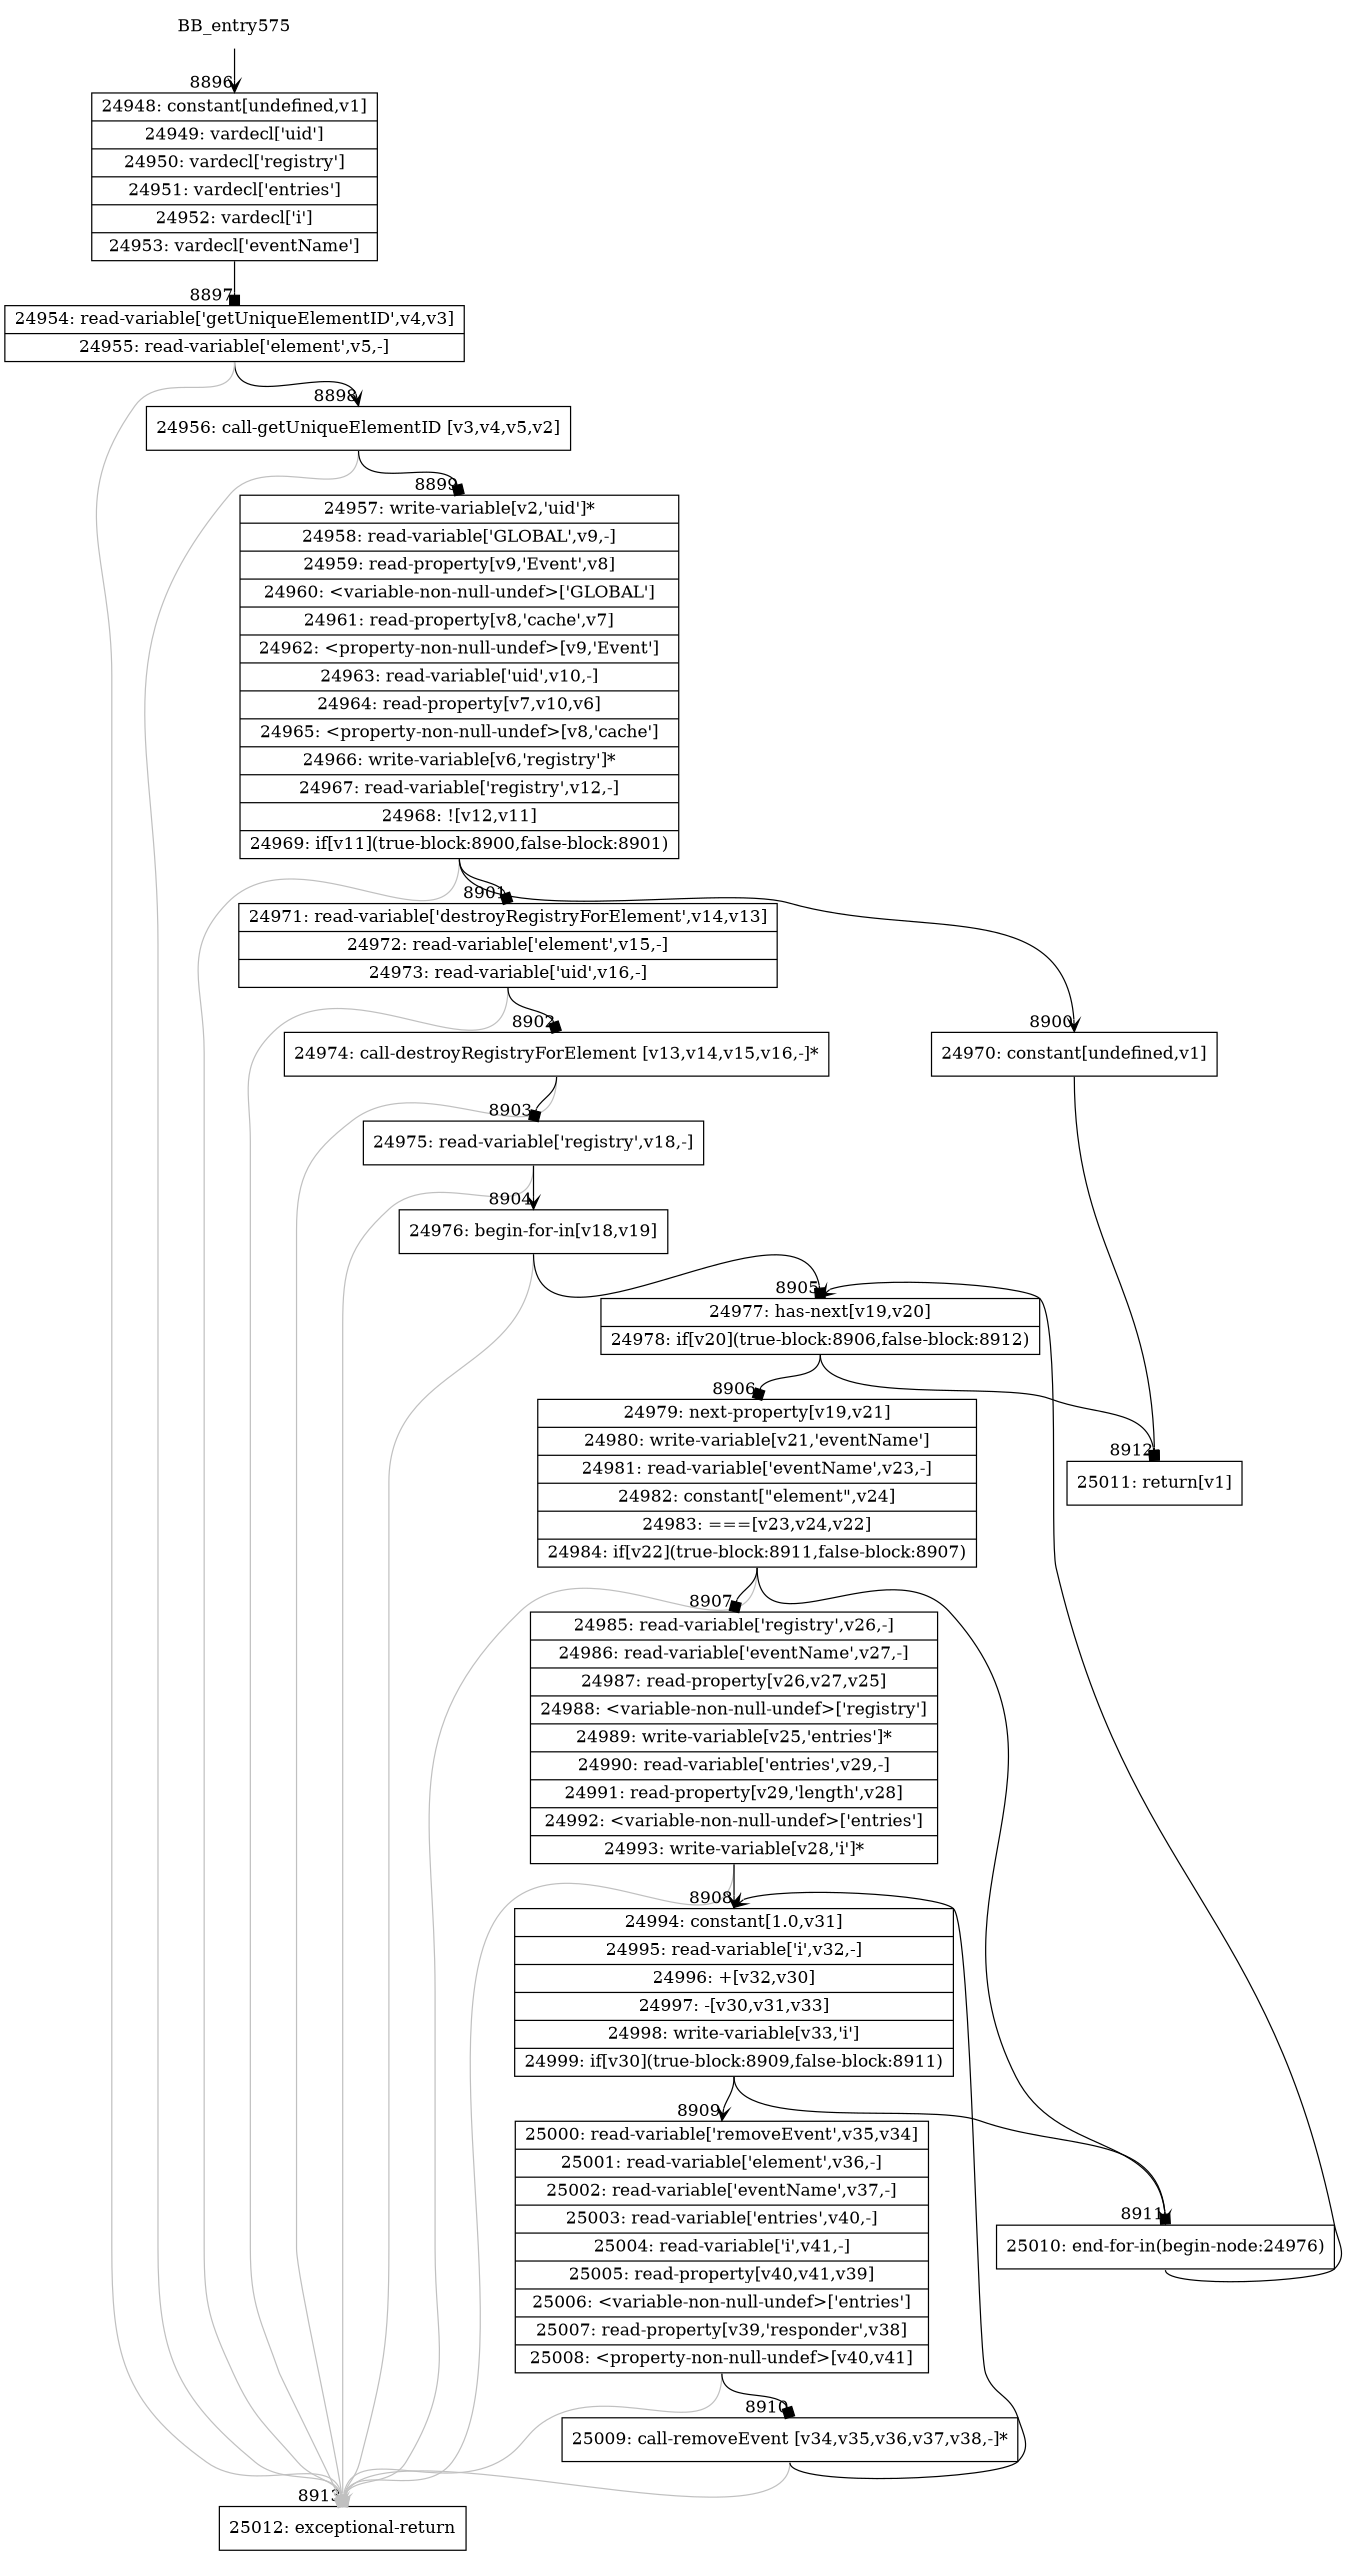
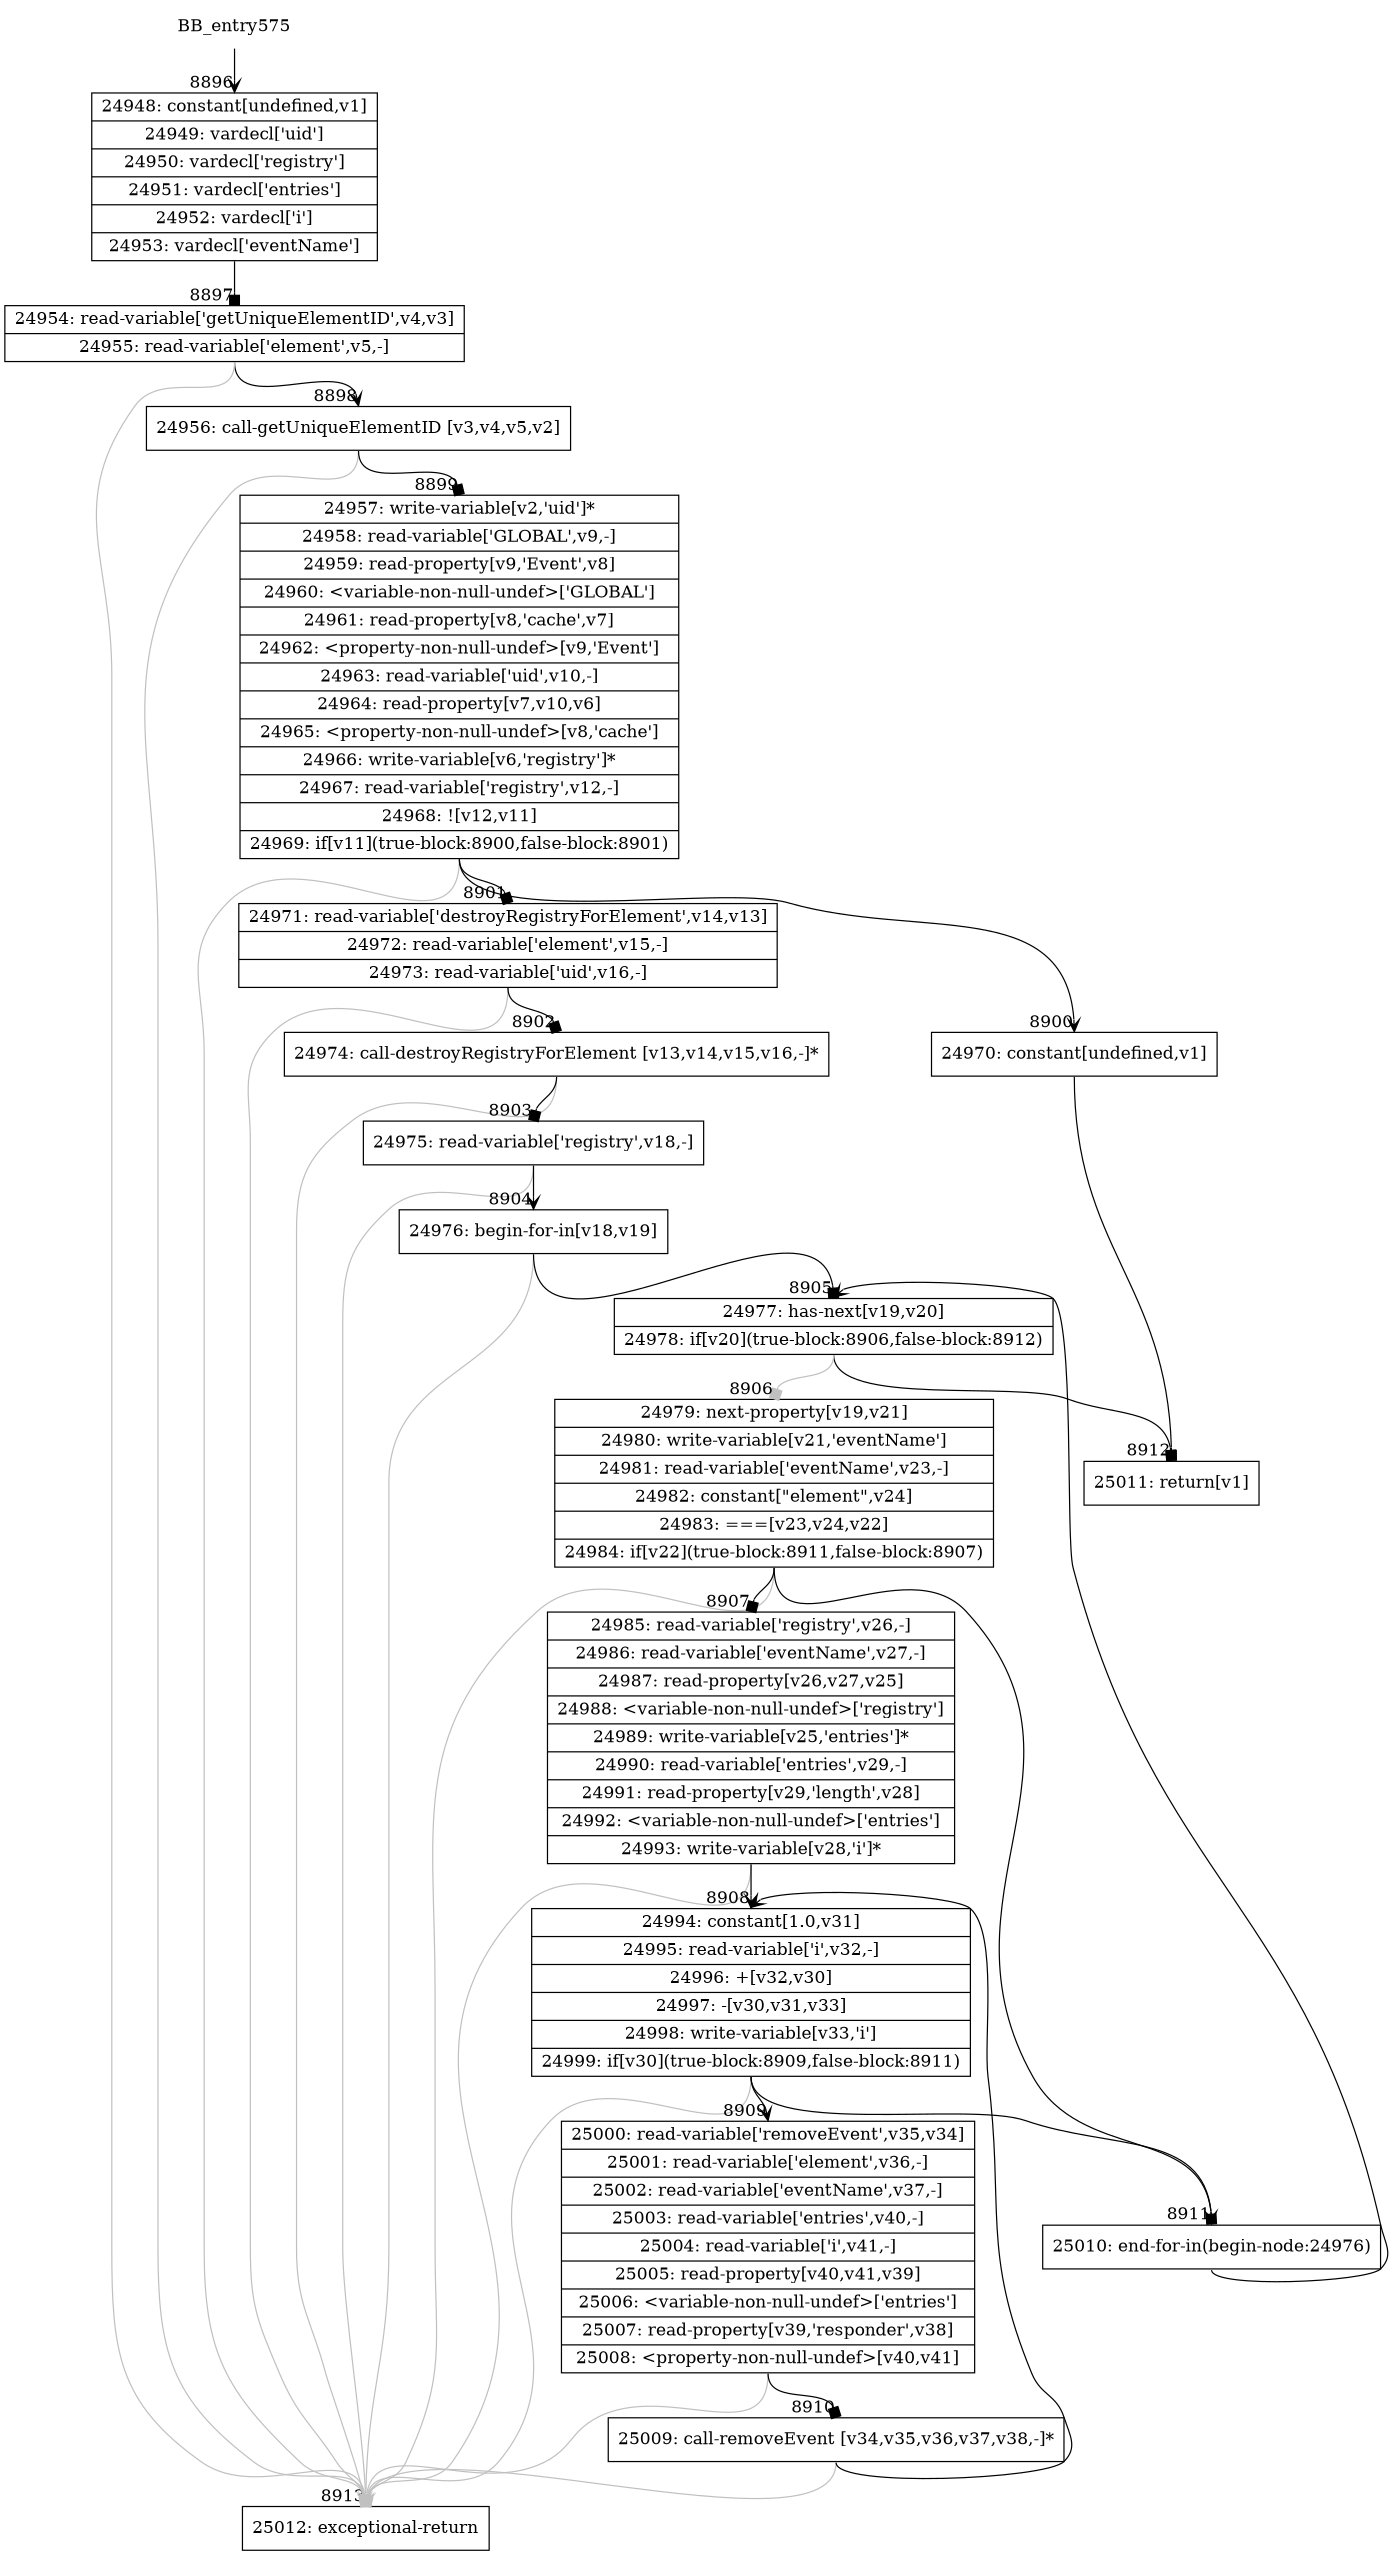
(795, 1376) -> (810, 1376)
none -> (514, 2248)
